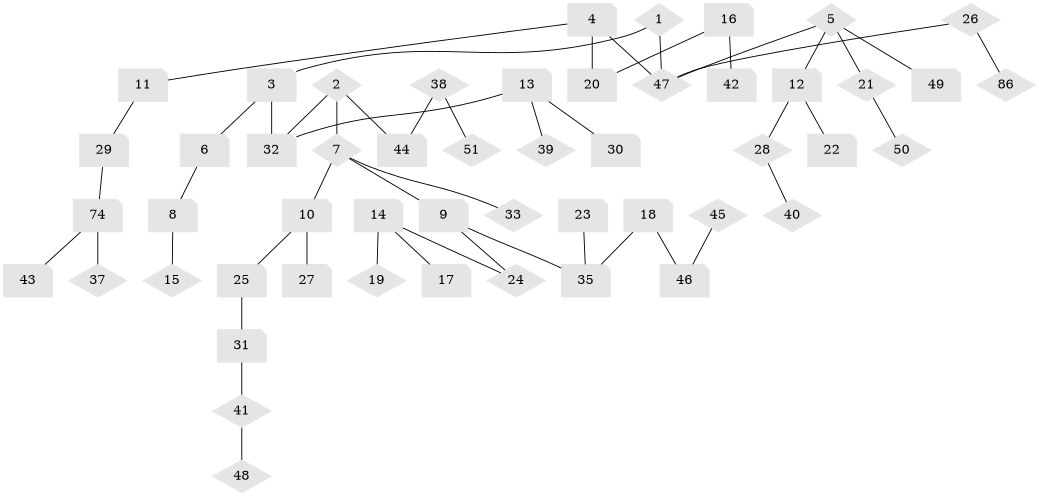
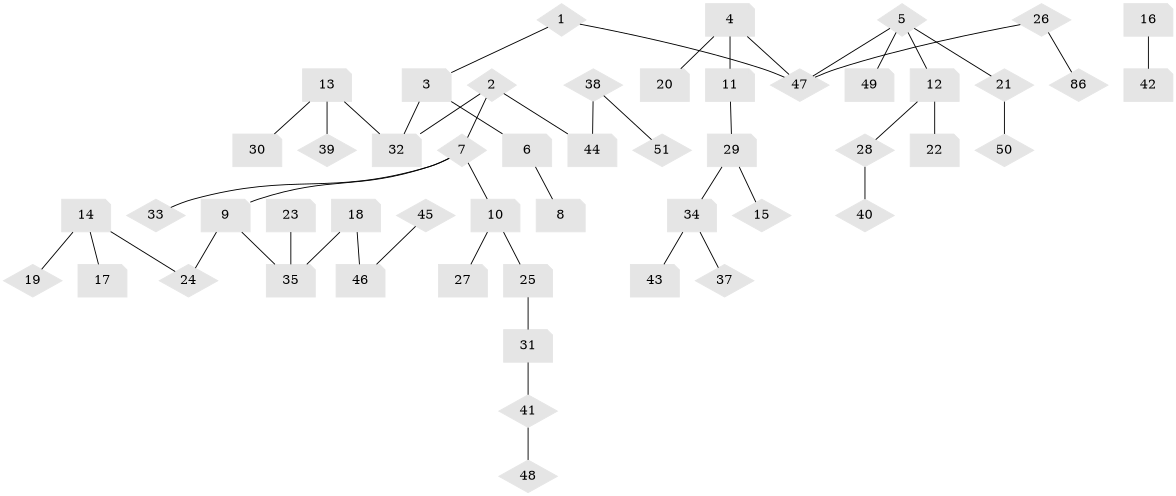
(667, 49) -> none
(98, 216) -> (692, 216)
(173, 248) -> (748, 184)
